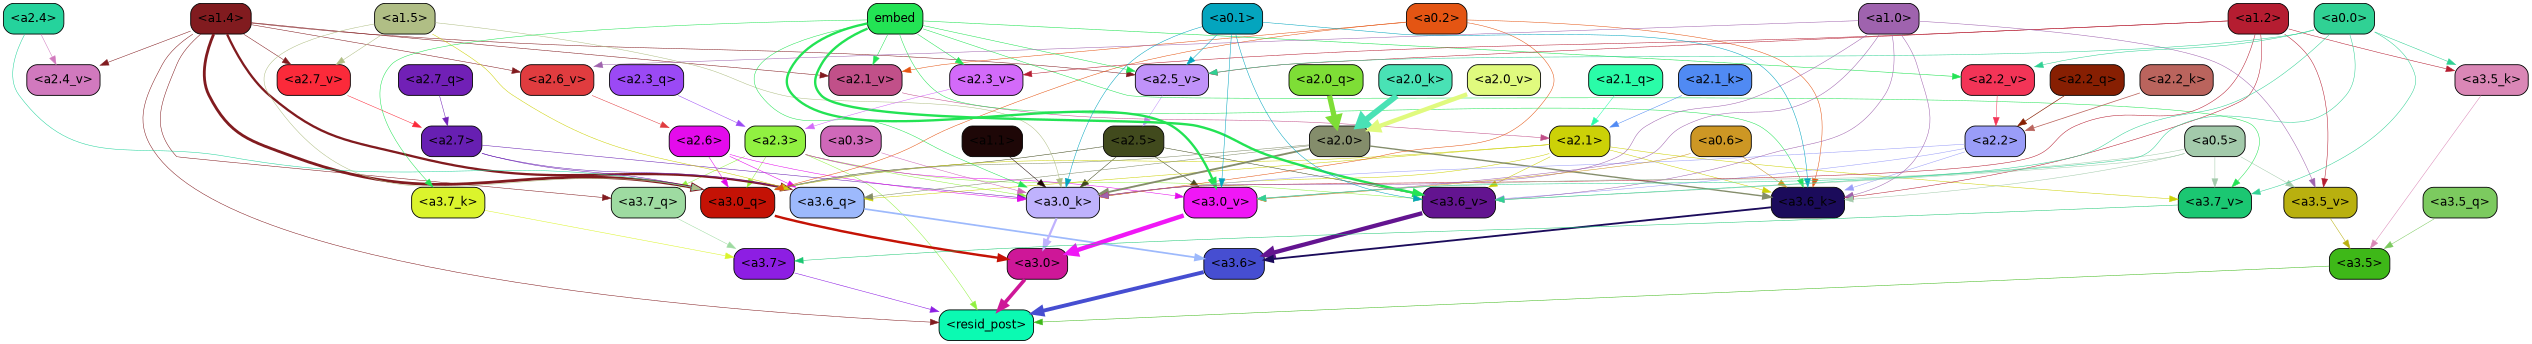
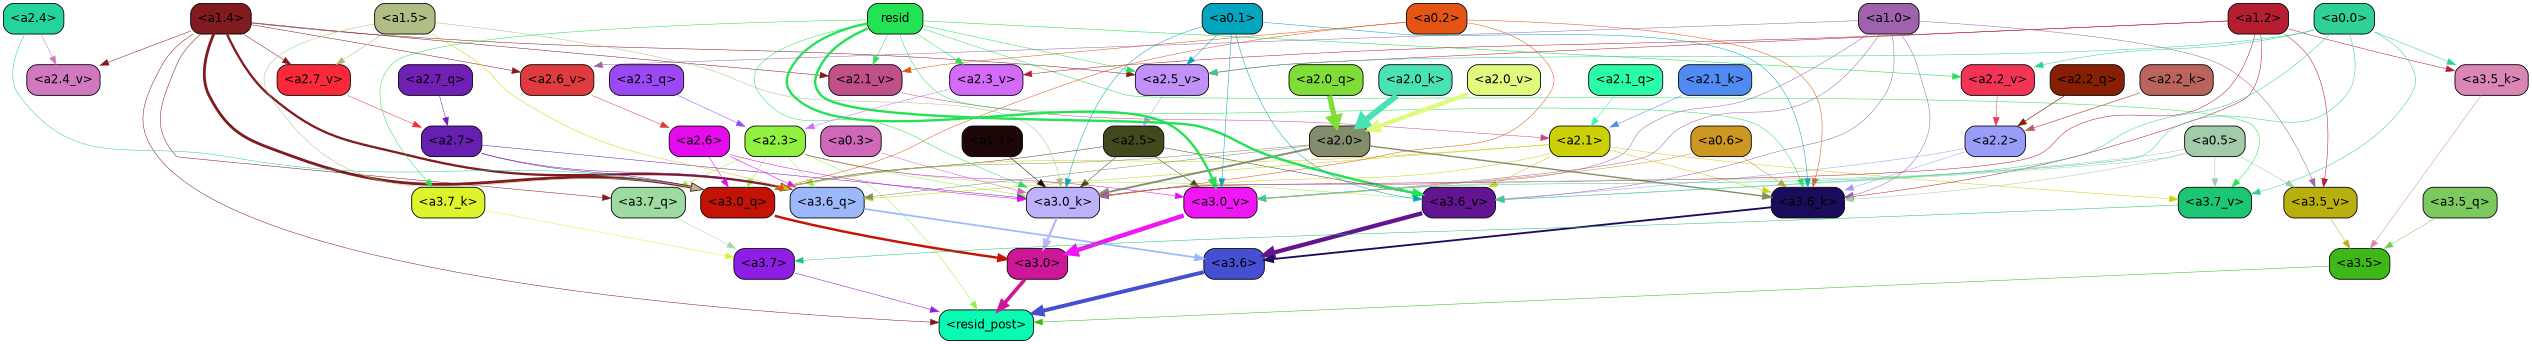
(895, 19) -> (895, 19)
none -> (794, 163)
(1536, 166) -> none
